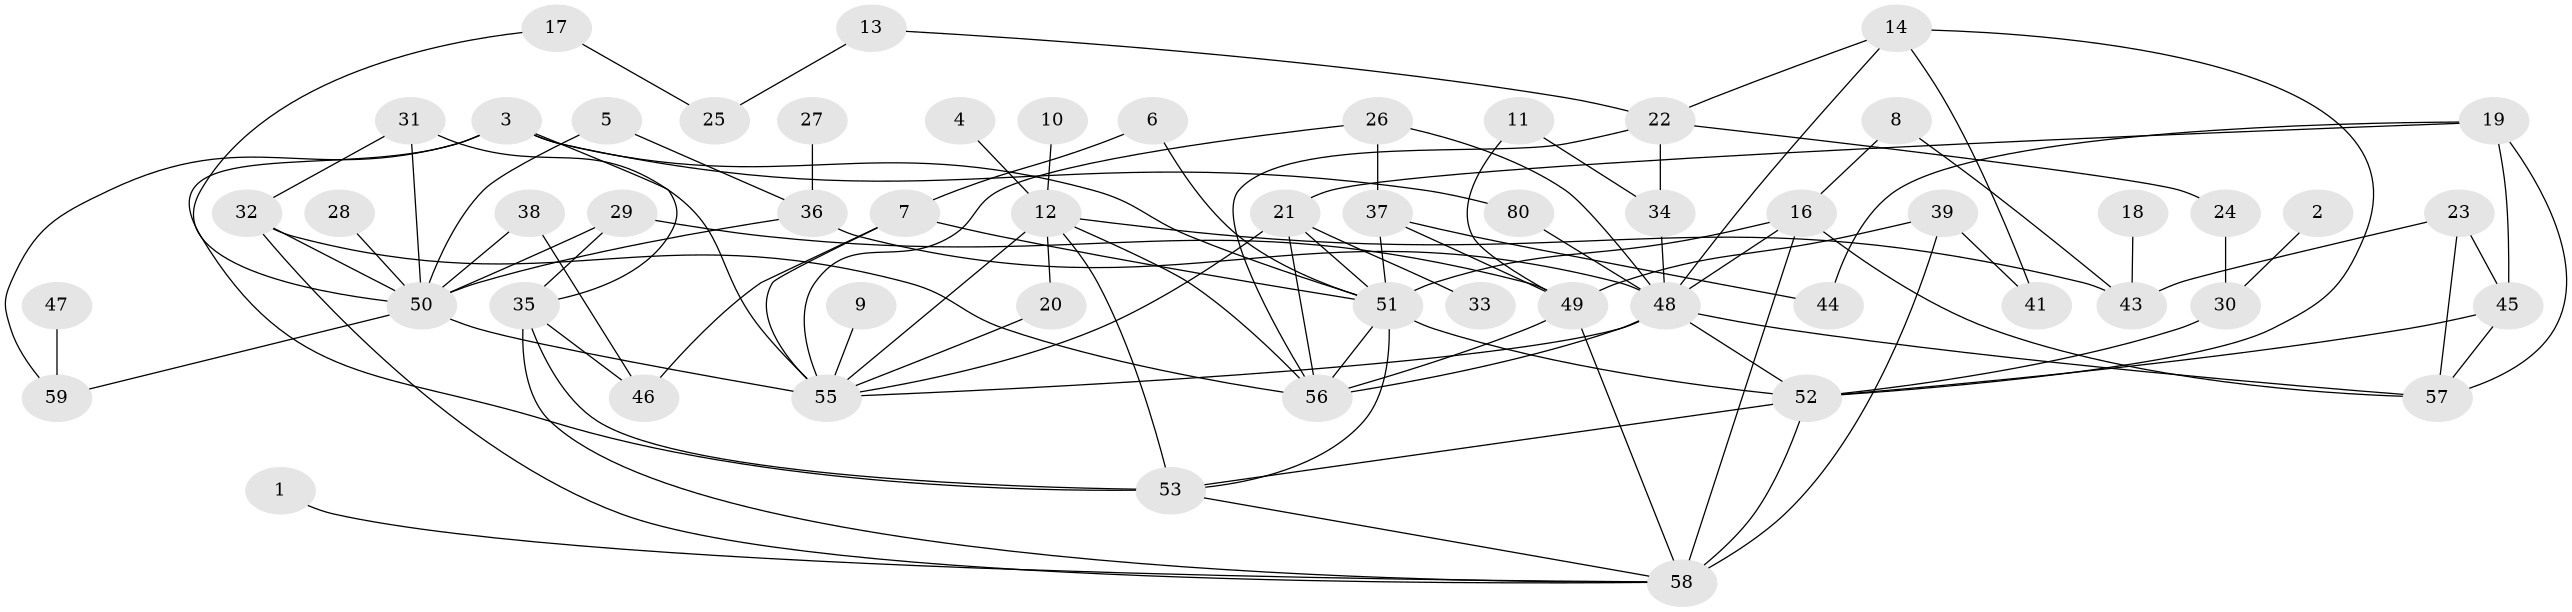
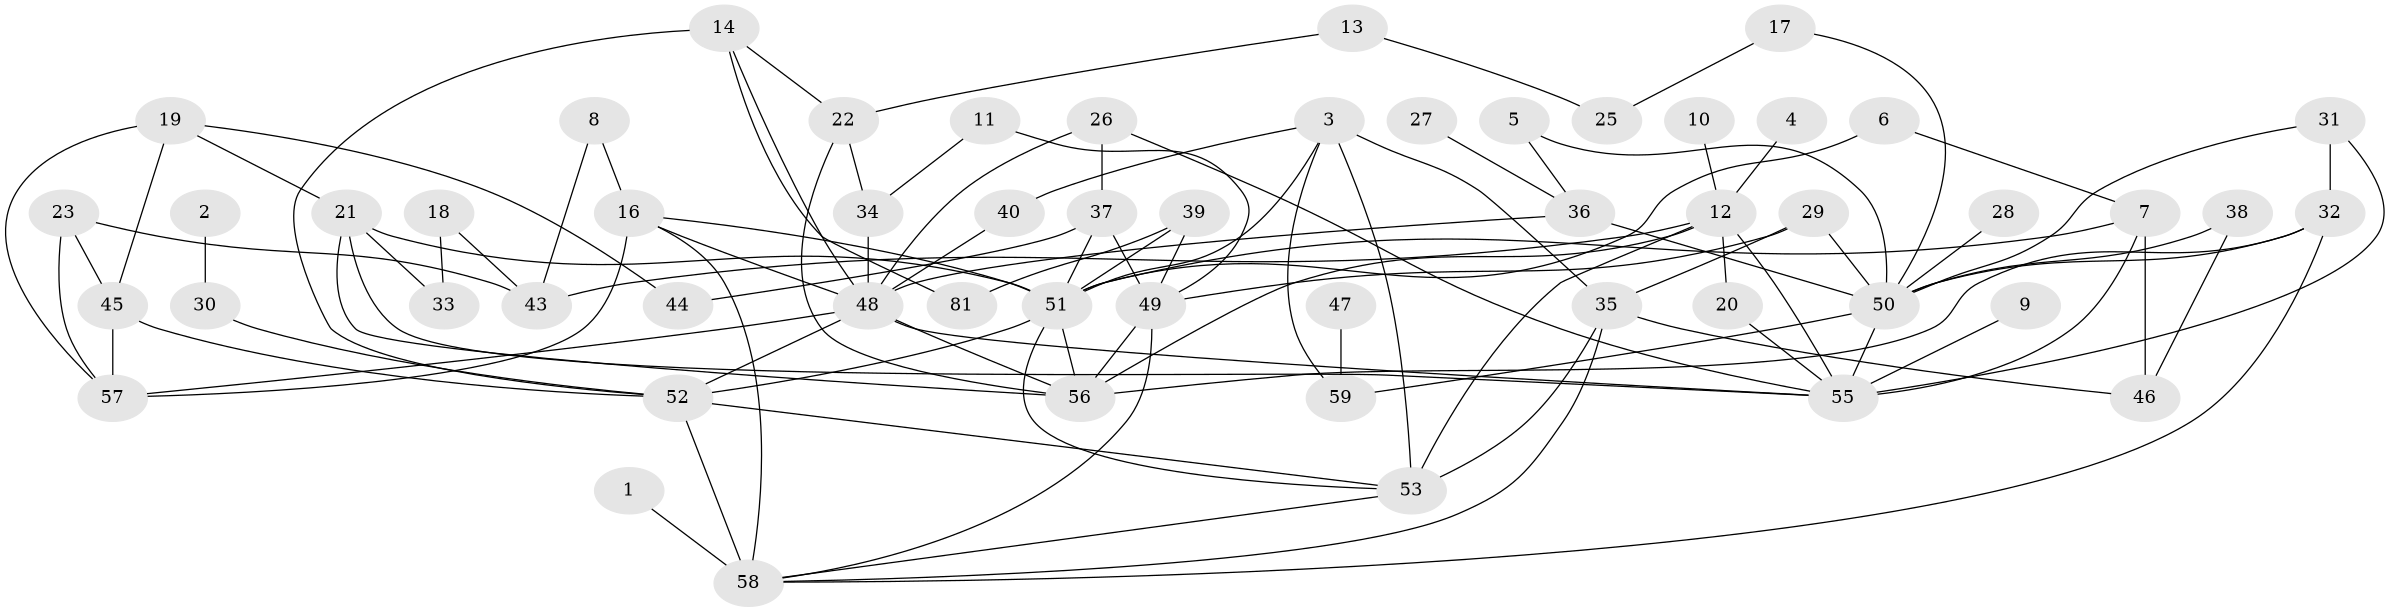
(1519, 213) -> (1010, 213)
(2226, 213) -> none
none -> (442, 260)
(2037, 306) -> (962, 306)
(1854, 425) -> (1112, 268)
